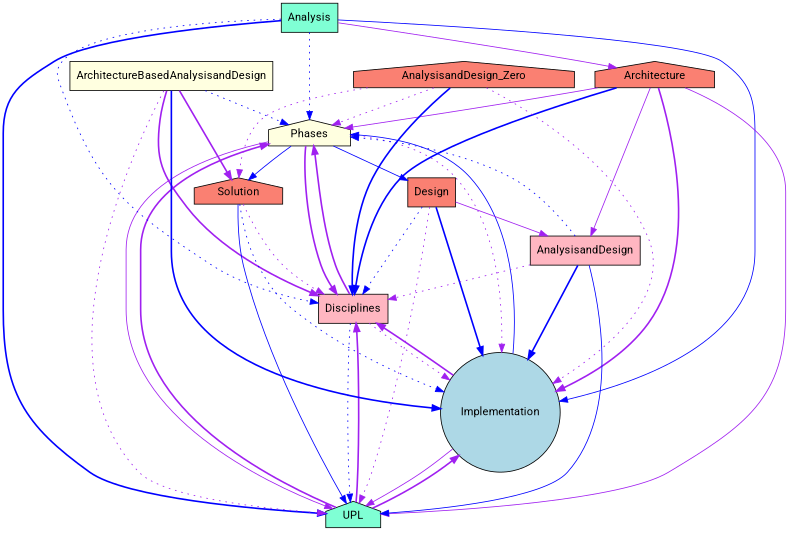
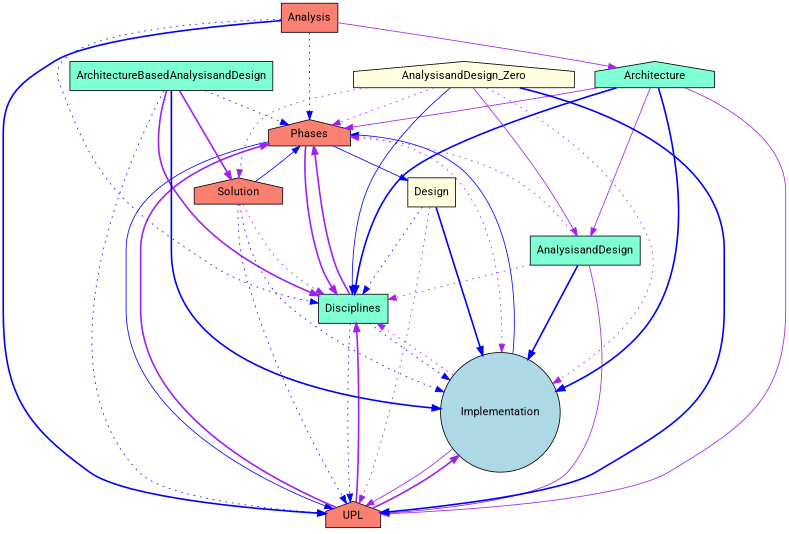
(310, 18) -> (310, 18)
(171, 76) -> (171, 76)
(464, 76) -> (464, 76)
(655, 76) -> (655, 76)
(746, 87) -> none
(310, 134) -> (310, 134)
(273, 160) -> (275, 167)
(479, 163) -> (479, 163)
(375, 174) -> (375, 174)
(432, 192) -> (432, 192)
(502, 219) -> (526, 156)
(585, 251) -> (585, 251)
(674, 261) -> (674, 261)
(353, 309) -> (353, 309)
(130, 331) -> (130, 331)
(419, 351) -> (419, 351)
(409, 352) -> (409, 352)
(274, 356) -> (274, 356)
none -> (718, 356)
(94, 373) -> (94, 373)
(576, 460) -> (576, 460)
(353, 516) -> (353, 516)
